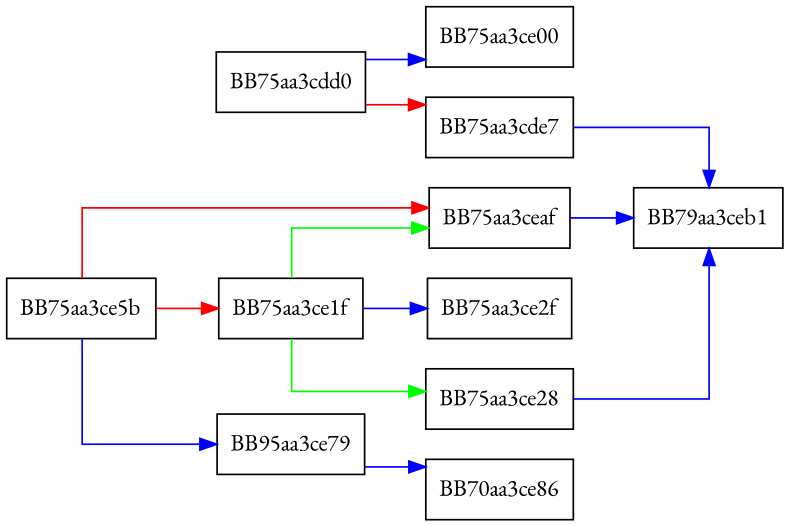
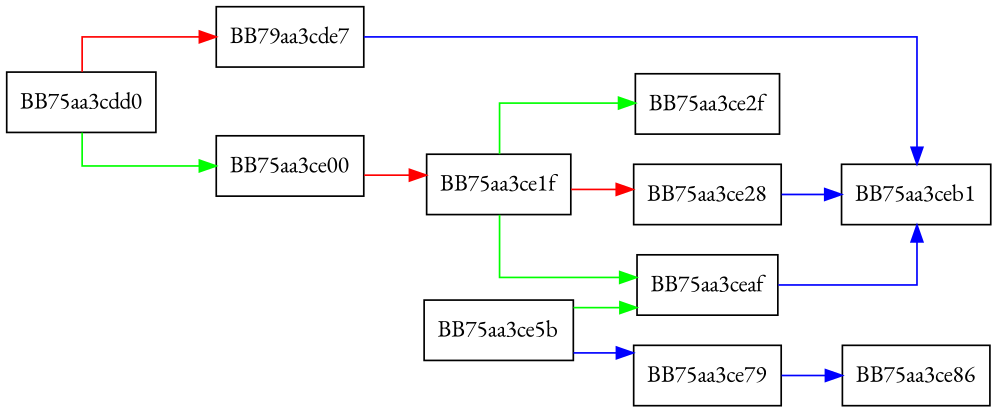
(387, 60) -> (124, 166)
(500, 127) -> (290, 37)
(212, 208) -> (597, 308)
(708, 218) -> (916, 194)
(179, 308) -> (387, 175)
(387, 308) -> (534, 103)
(324, 391) -> (594, 189)
(291, 444) -> (707, 376)
(500, 490) -> (916, 376)
